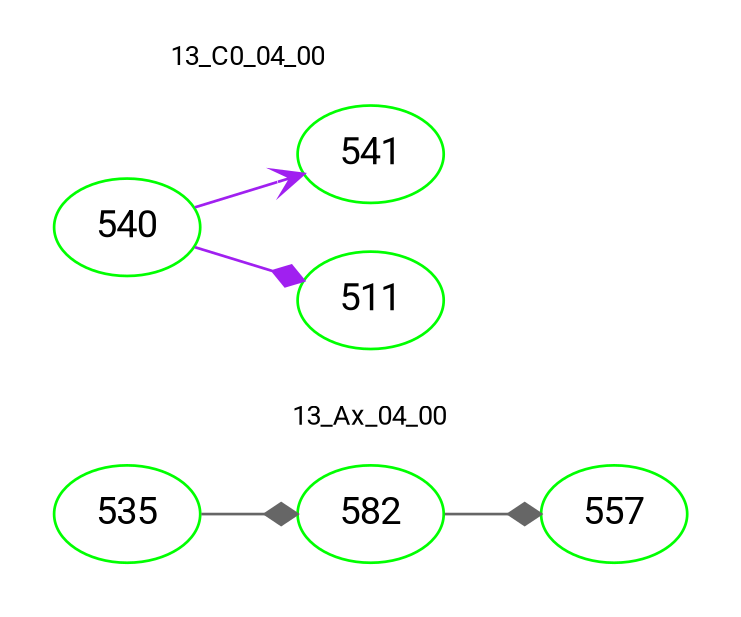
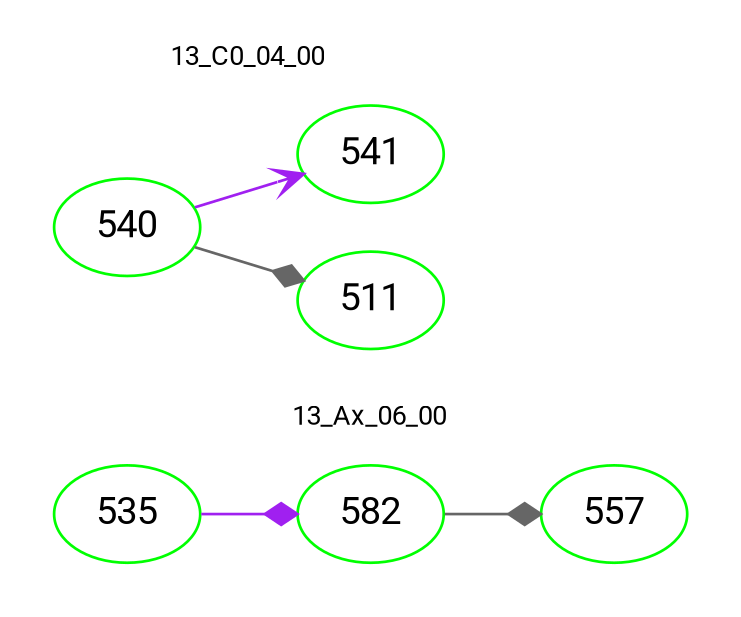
(234, 259) -> (234, 259)
(371, 418) -> (371, 418)
(233, 514) -> (233, 514)
